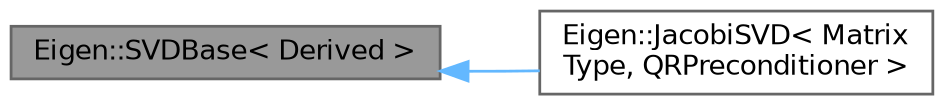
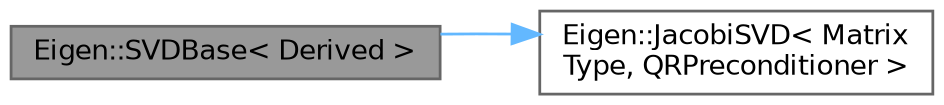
(504, 71) -> (476, 34)
